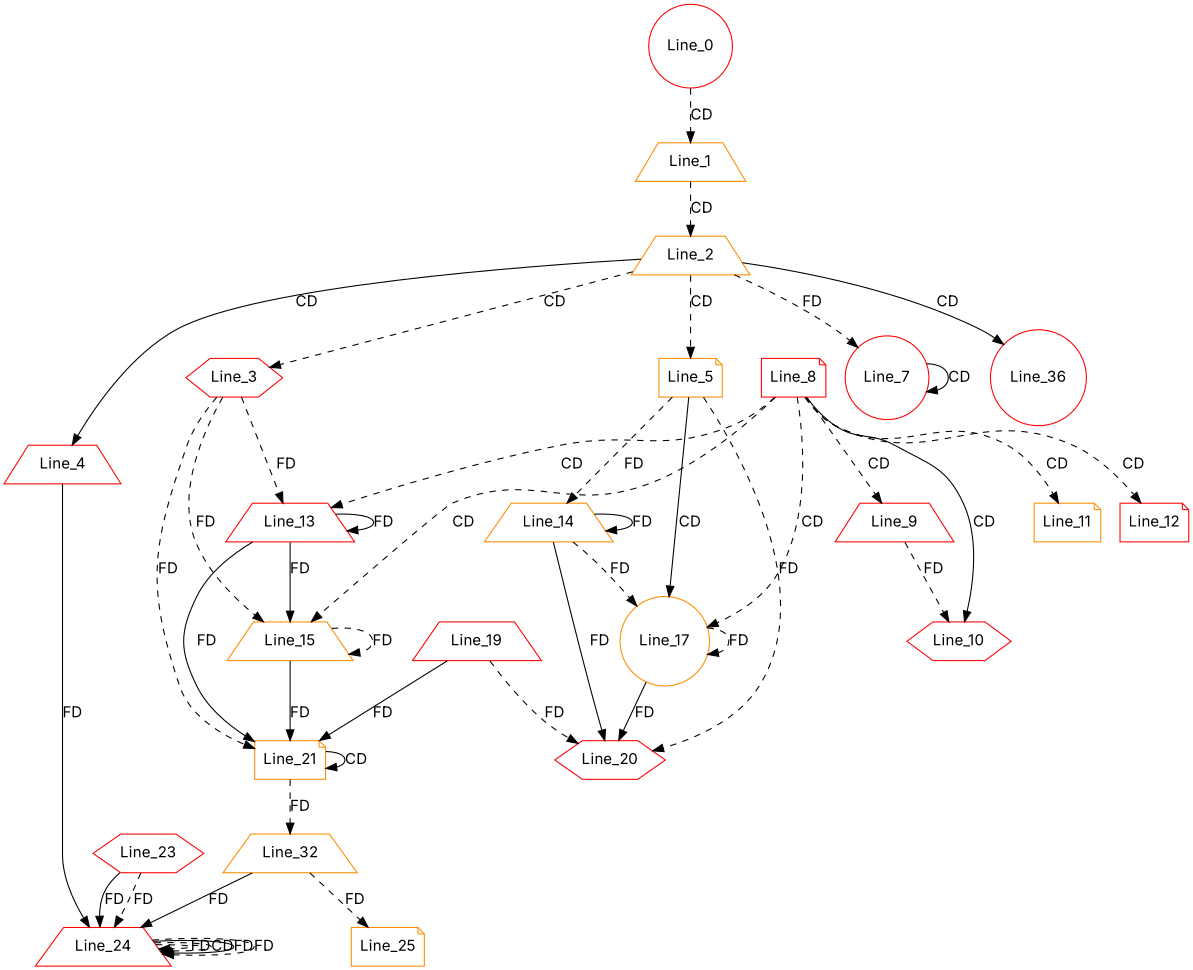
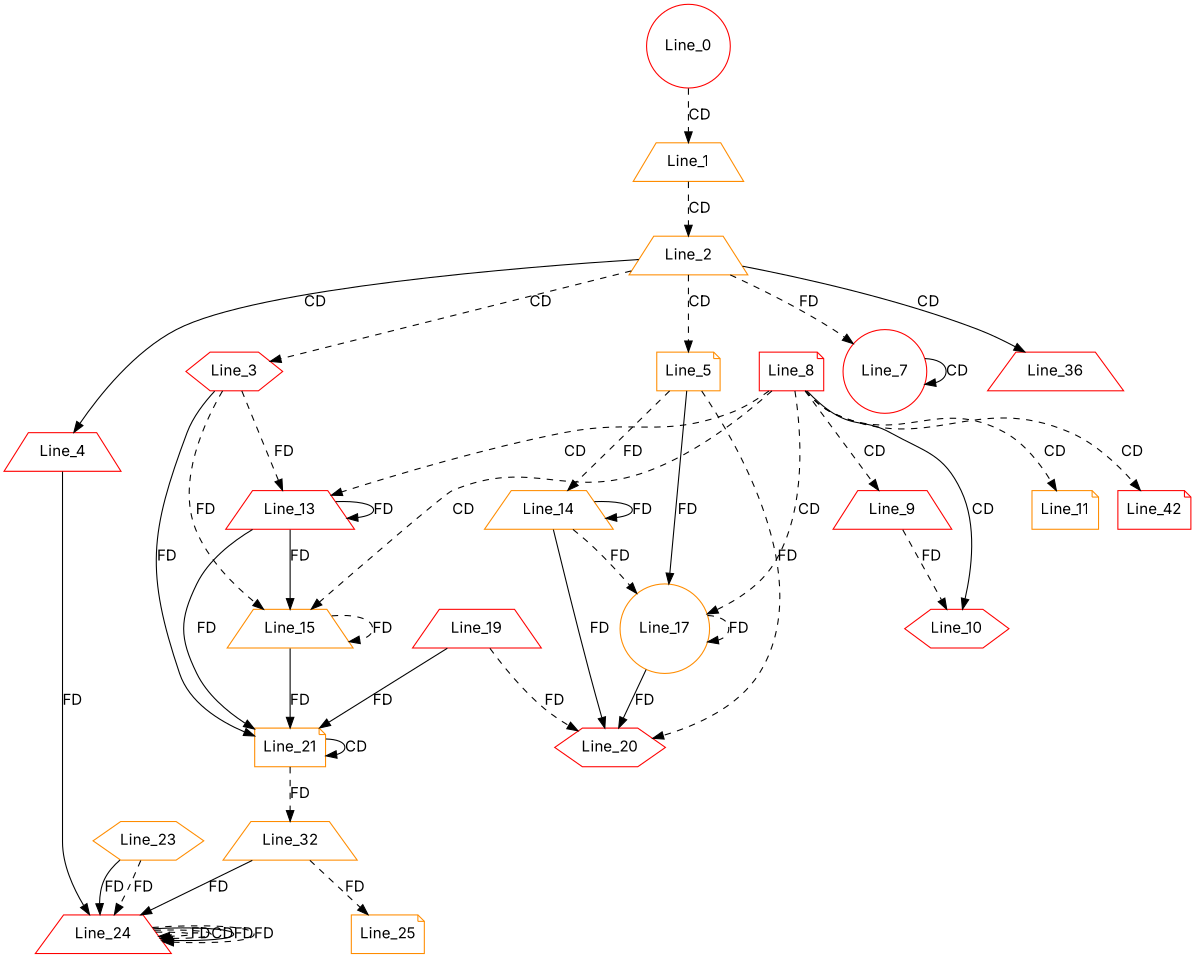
(1038, 378) -> (1056, 371)
(690, 523) -> (688, 510)
(1154, 523) -> (1154, 510)
(158, 582) -> (157, 572)
(148, 853) -> (148, 841)
